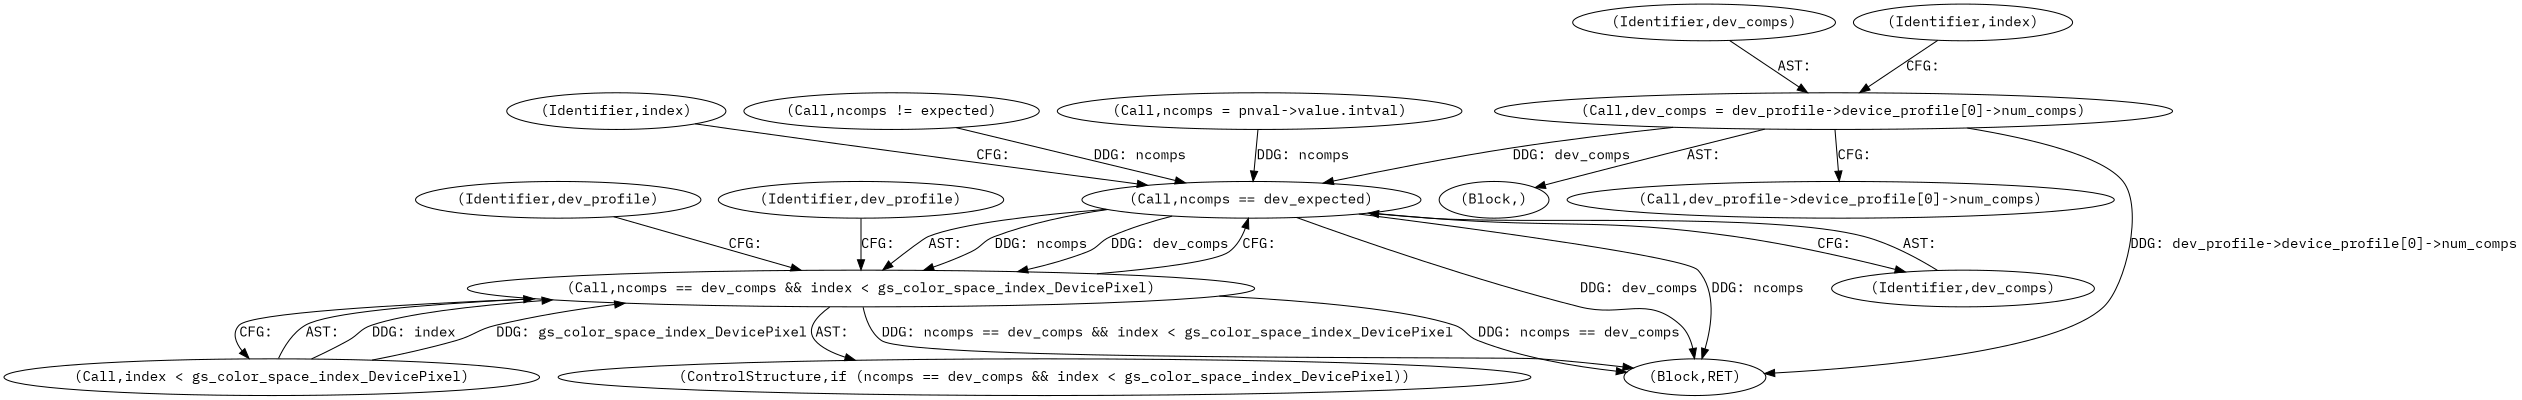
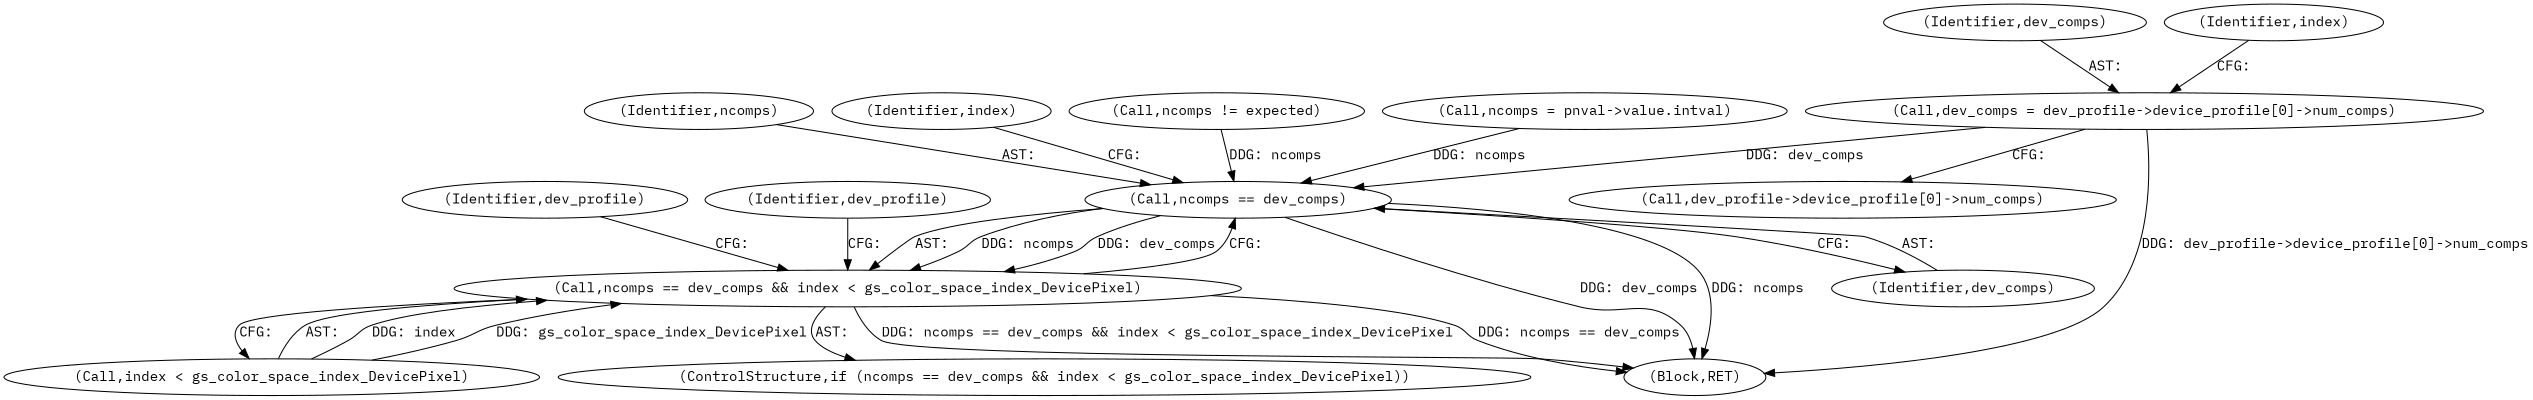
none -> (699, 111)
(1251, 200) -> (1238, 200)
(1494, 200) -> none
